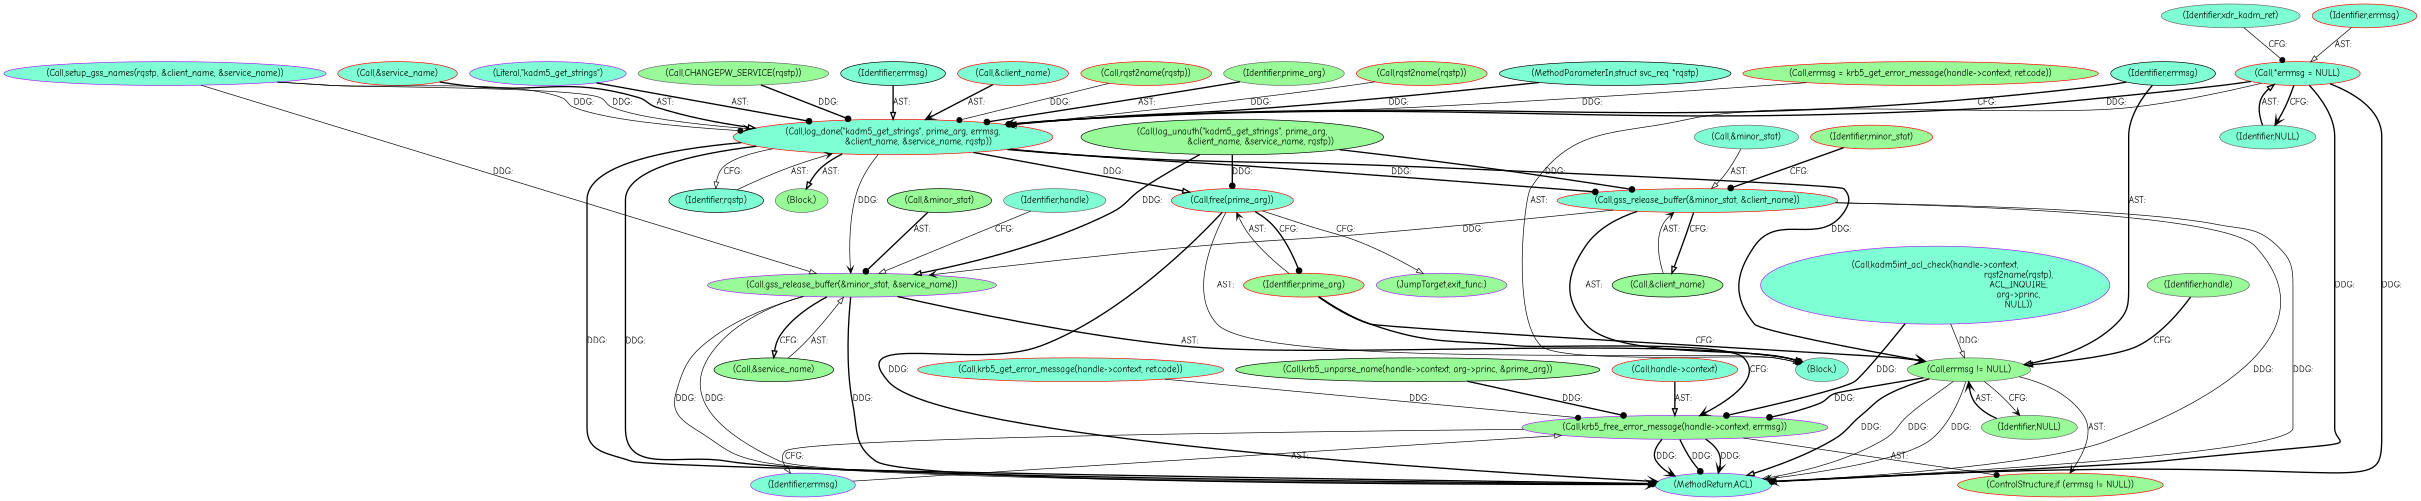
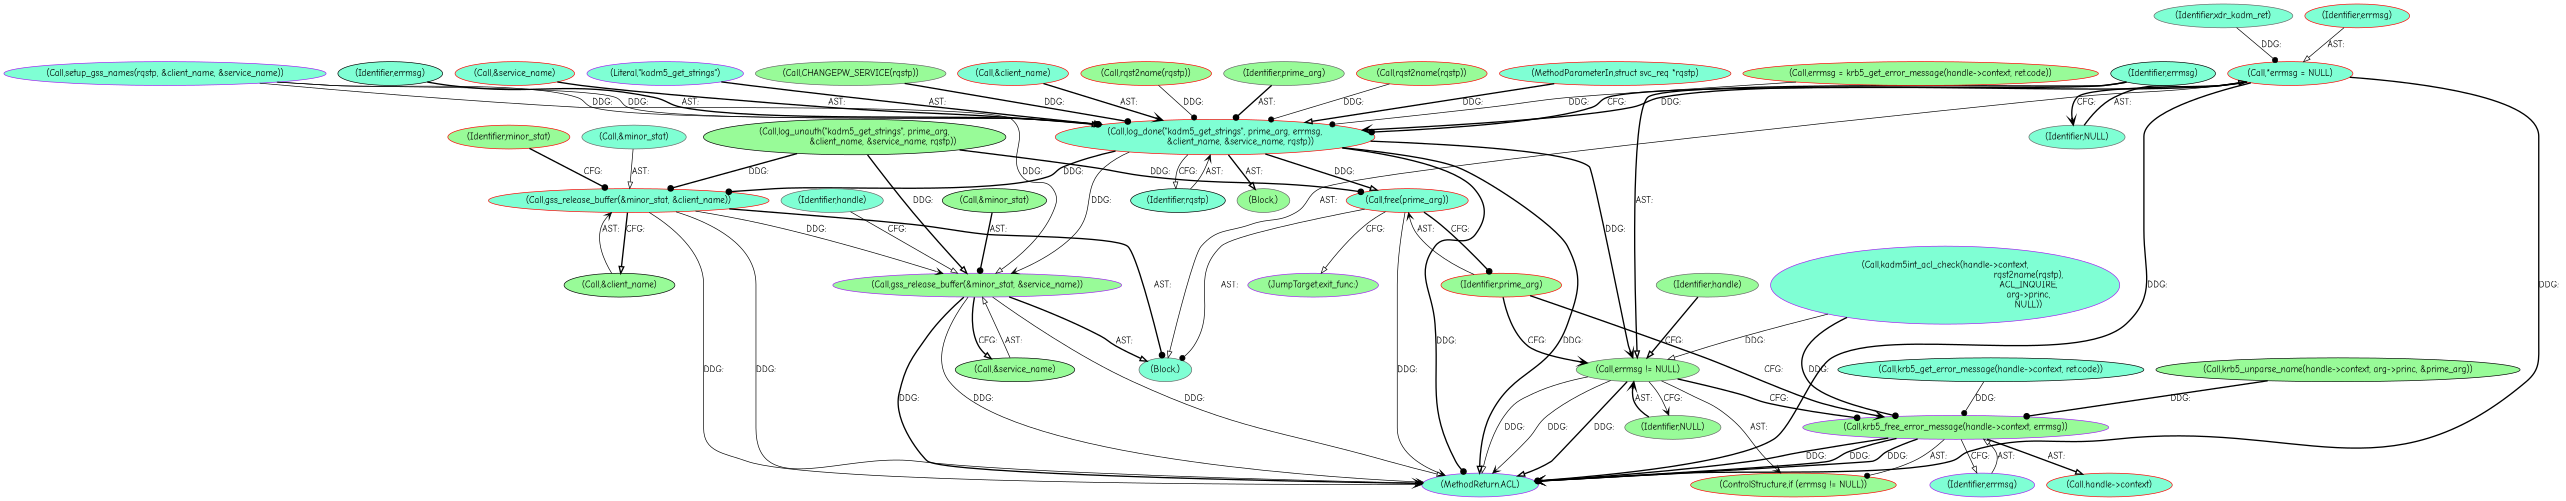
(2279, 45) -> (2273, 45)
(1615, 74) -> (1615, 74)
(1071, 370) -> (1991, 370)
(1675, 395) -> (2032, 455)
(1846, 399) -> (1781, 399)
(1060, 429) -> (1397, 352)
